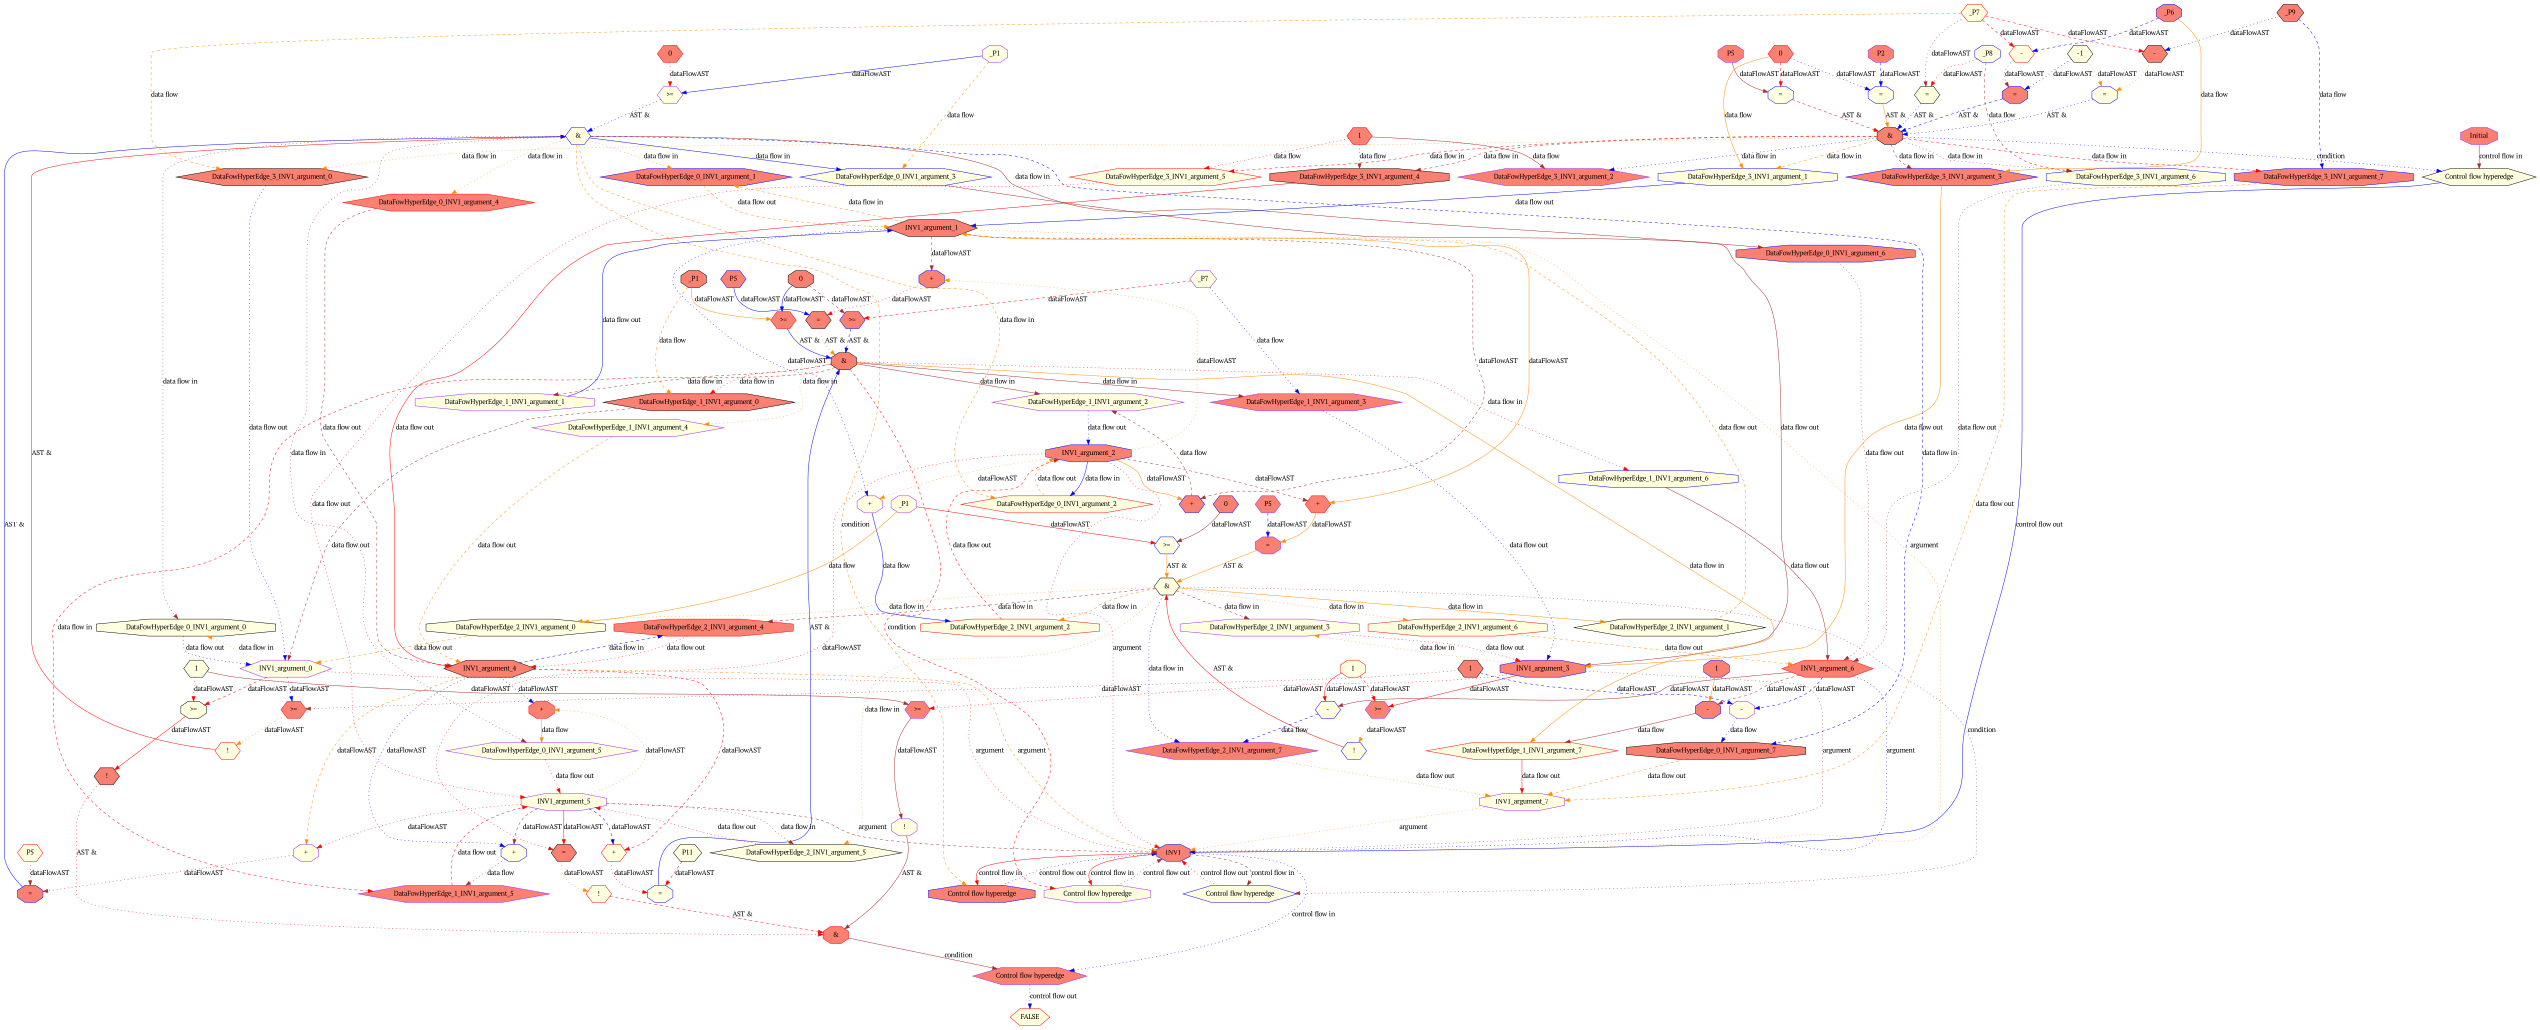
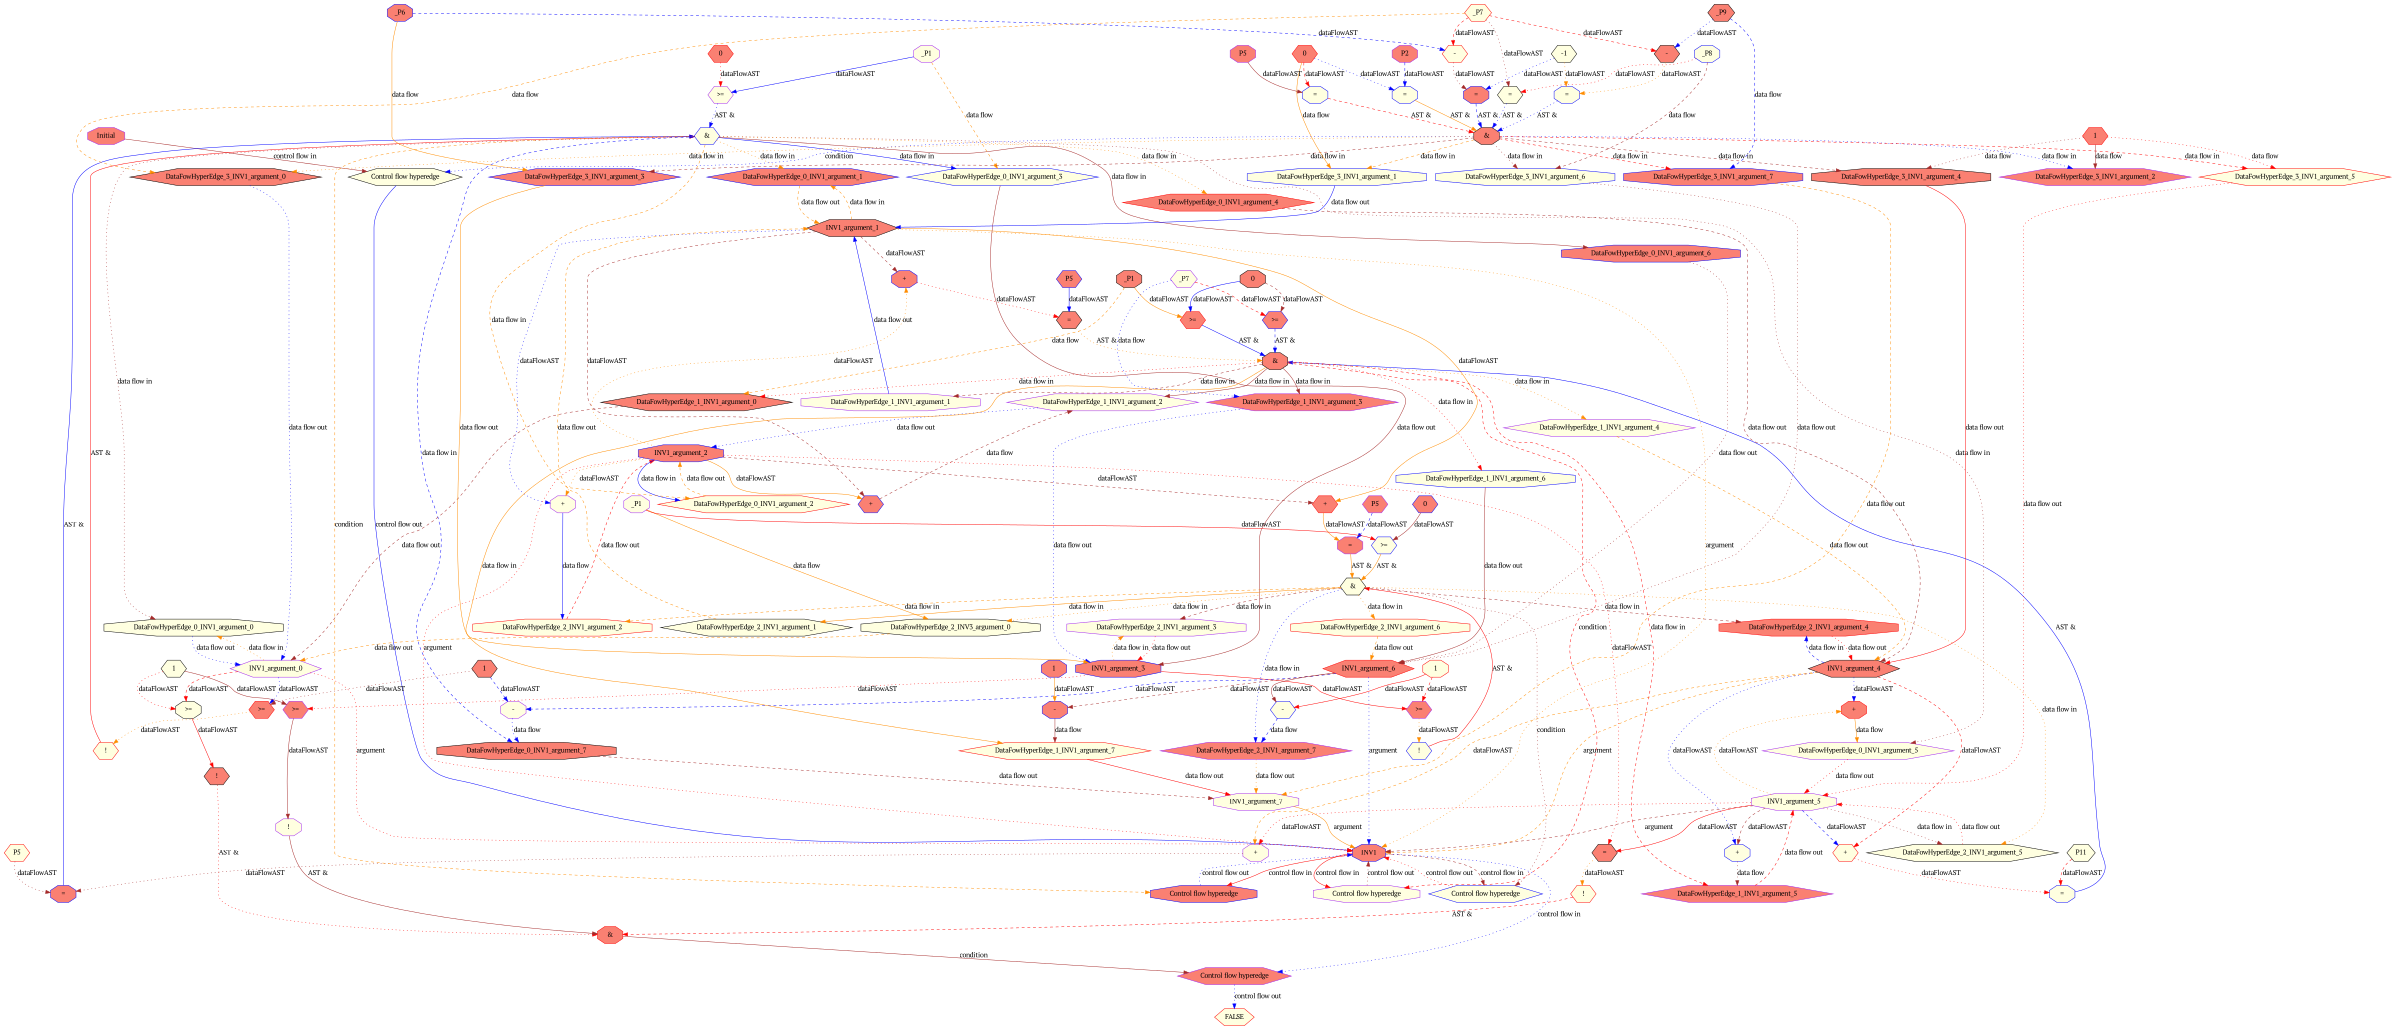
(516, 628) -> (951, 628)
(1618, 776) -> (903, 777)
(1342, 828) -> (1326, 822)
(1682, 829) -> none
